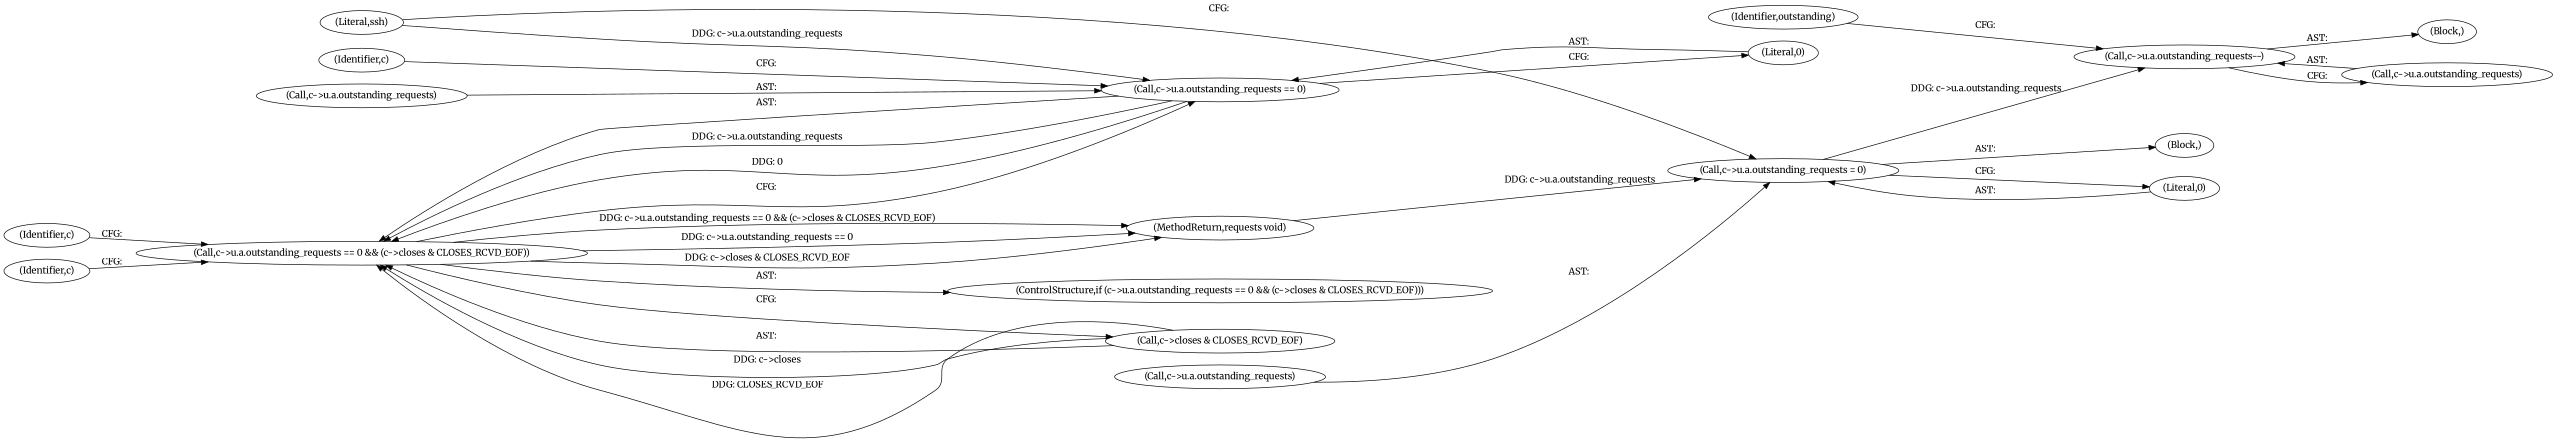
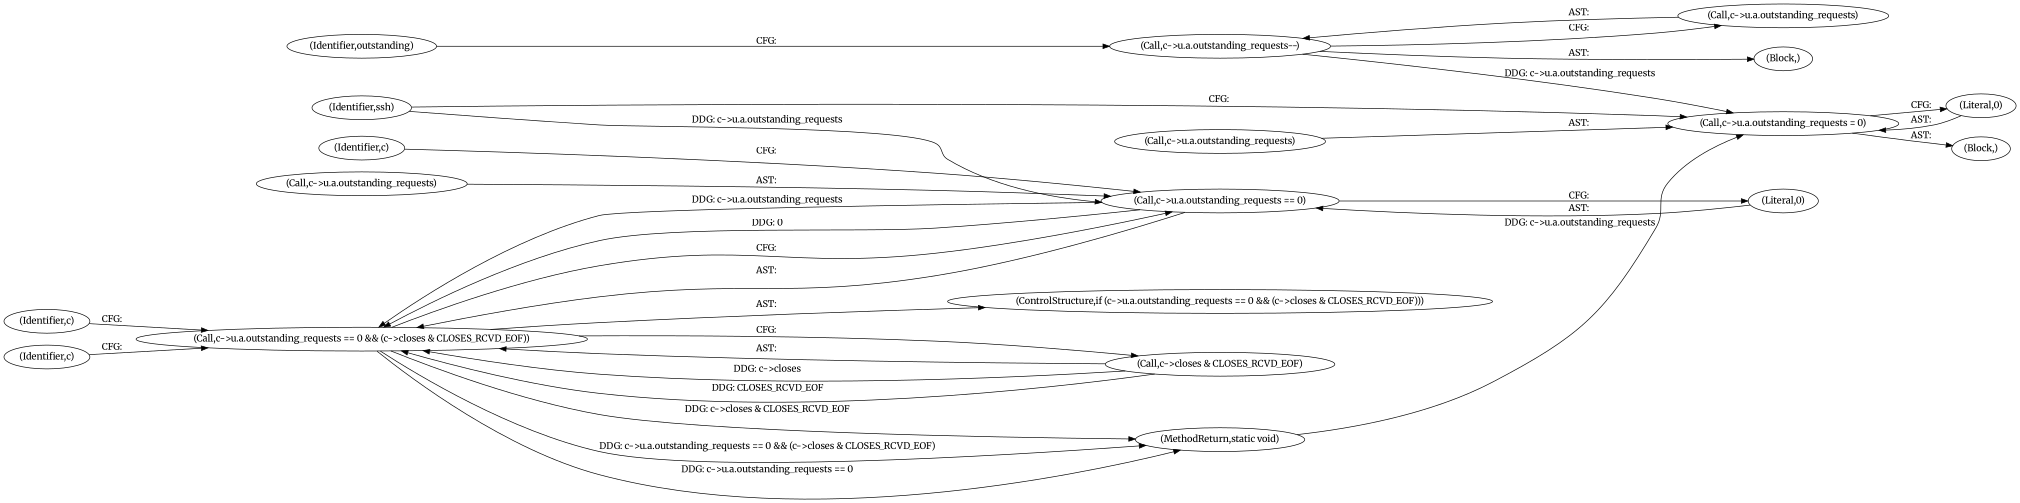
(362, 22) -> (362, 108)
(1981, 115) -> (1515, 79)
(1220, 228) -> (1220, 440)
